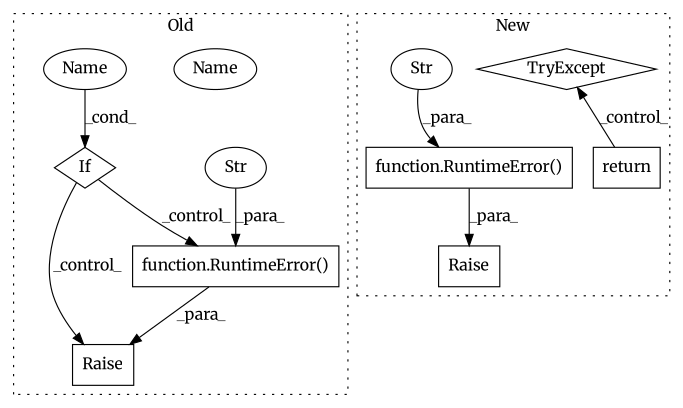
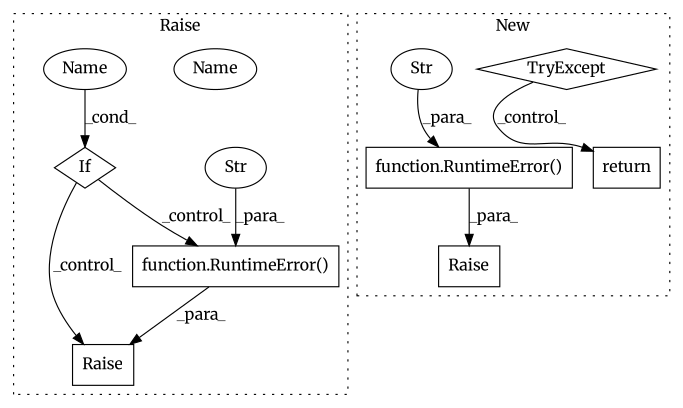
(181, 27) -> (181, 27)
(599, 122) -> (506, 136)
